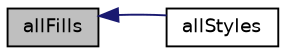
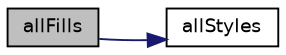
(143, 15) -> (123, 40)
